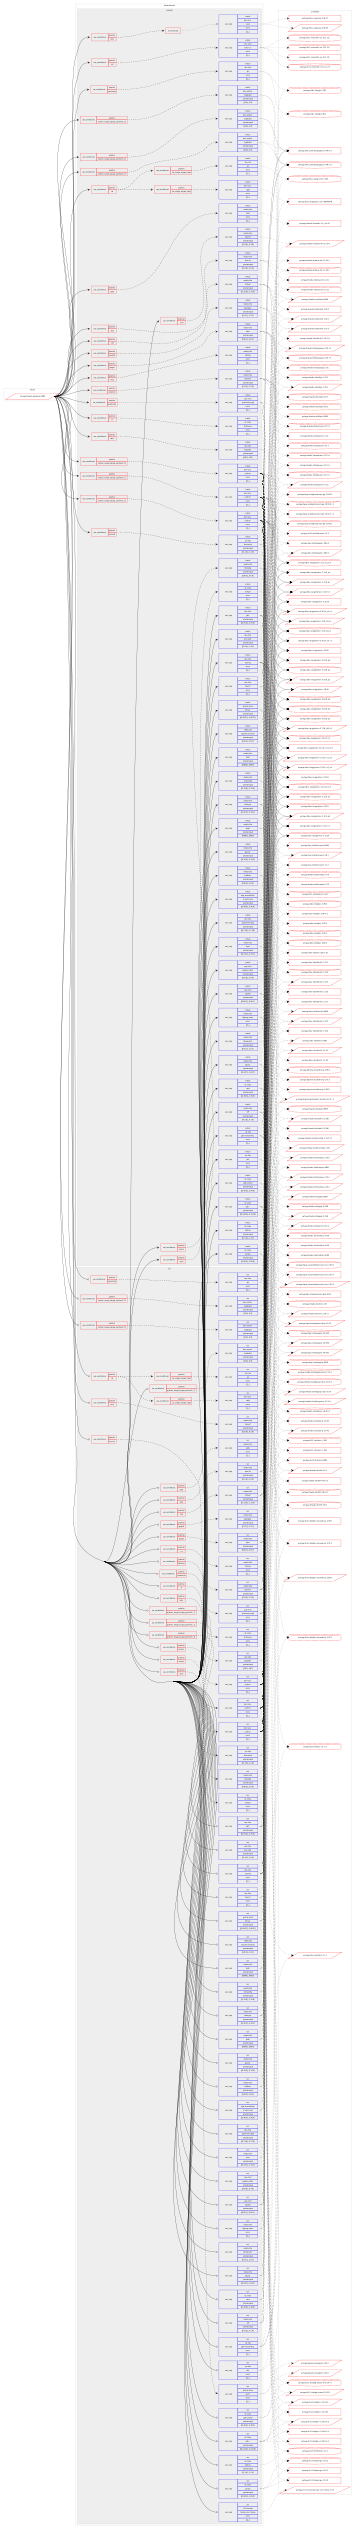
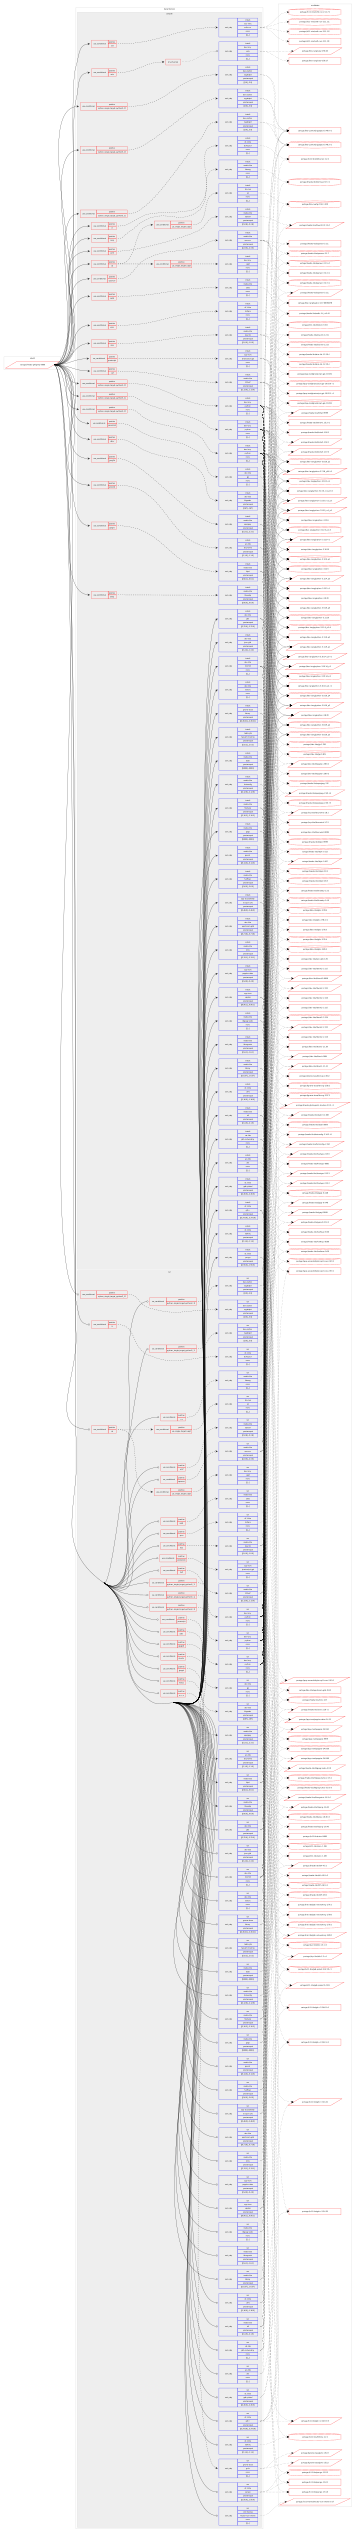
(315, 1128) -> none
